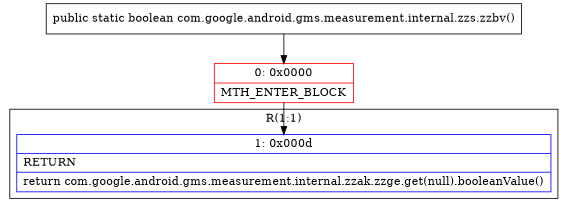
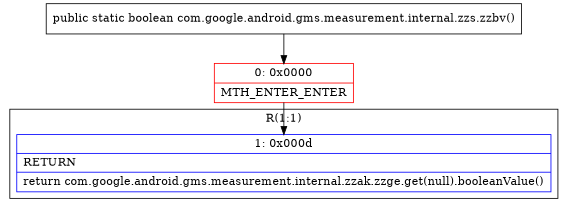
(284, 92) -> (284, 92)
